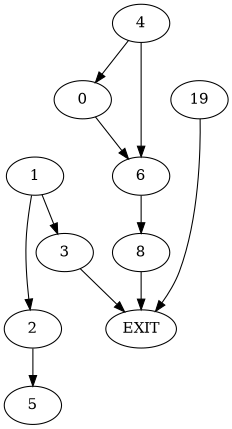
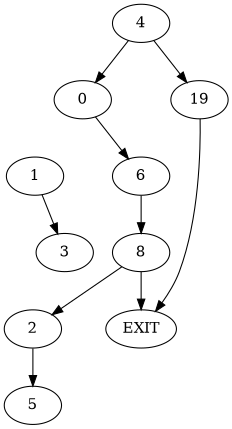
(141, 94) -> (167, 57)
(26, 247) -> (91, 288)
(98, 286) -> none
